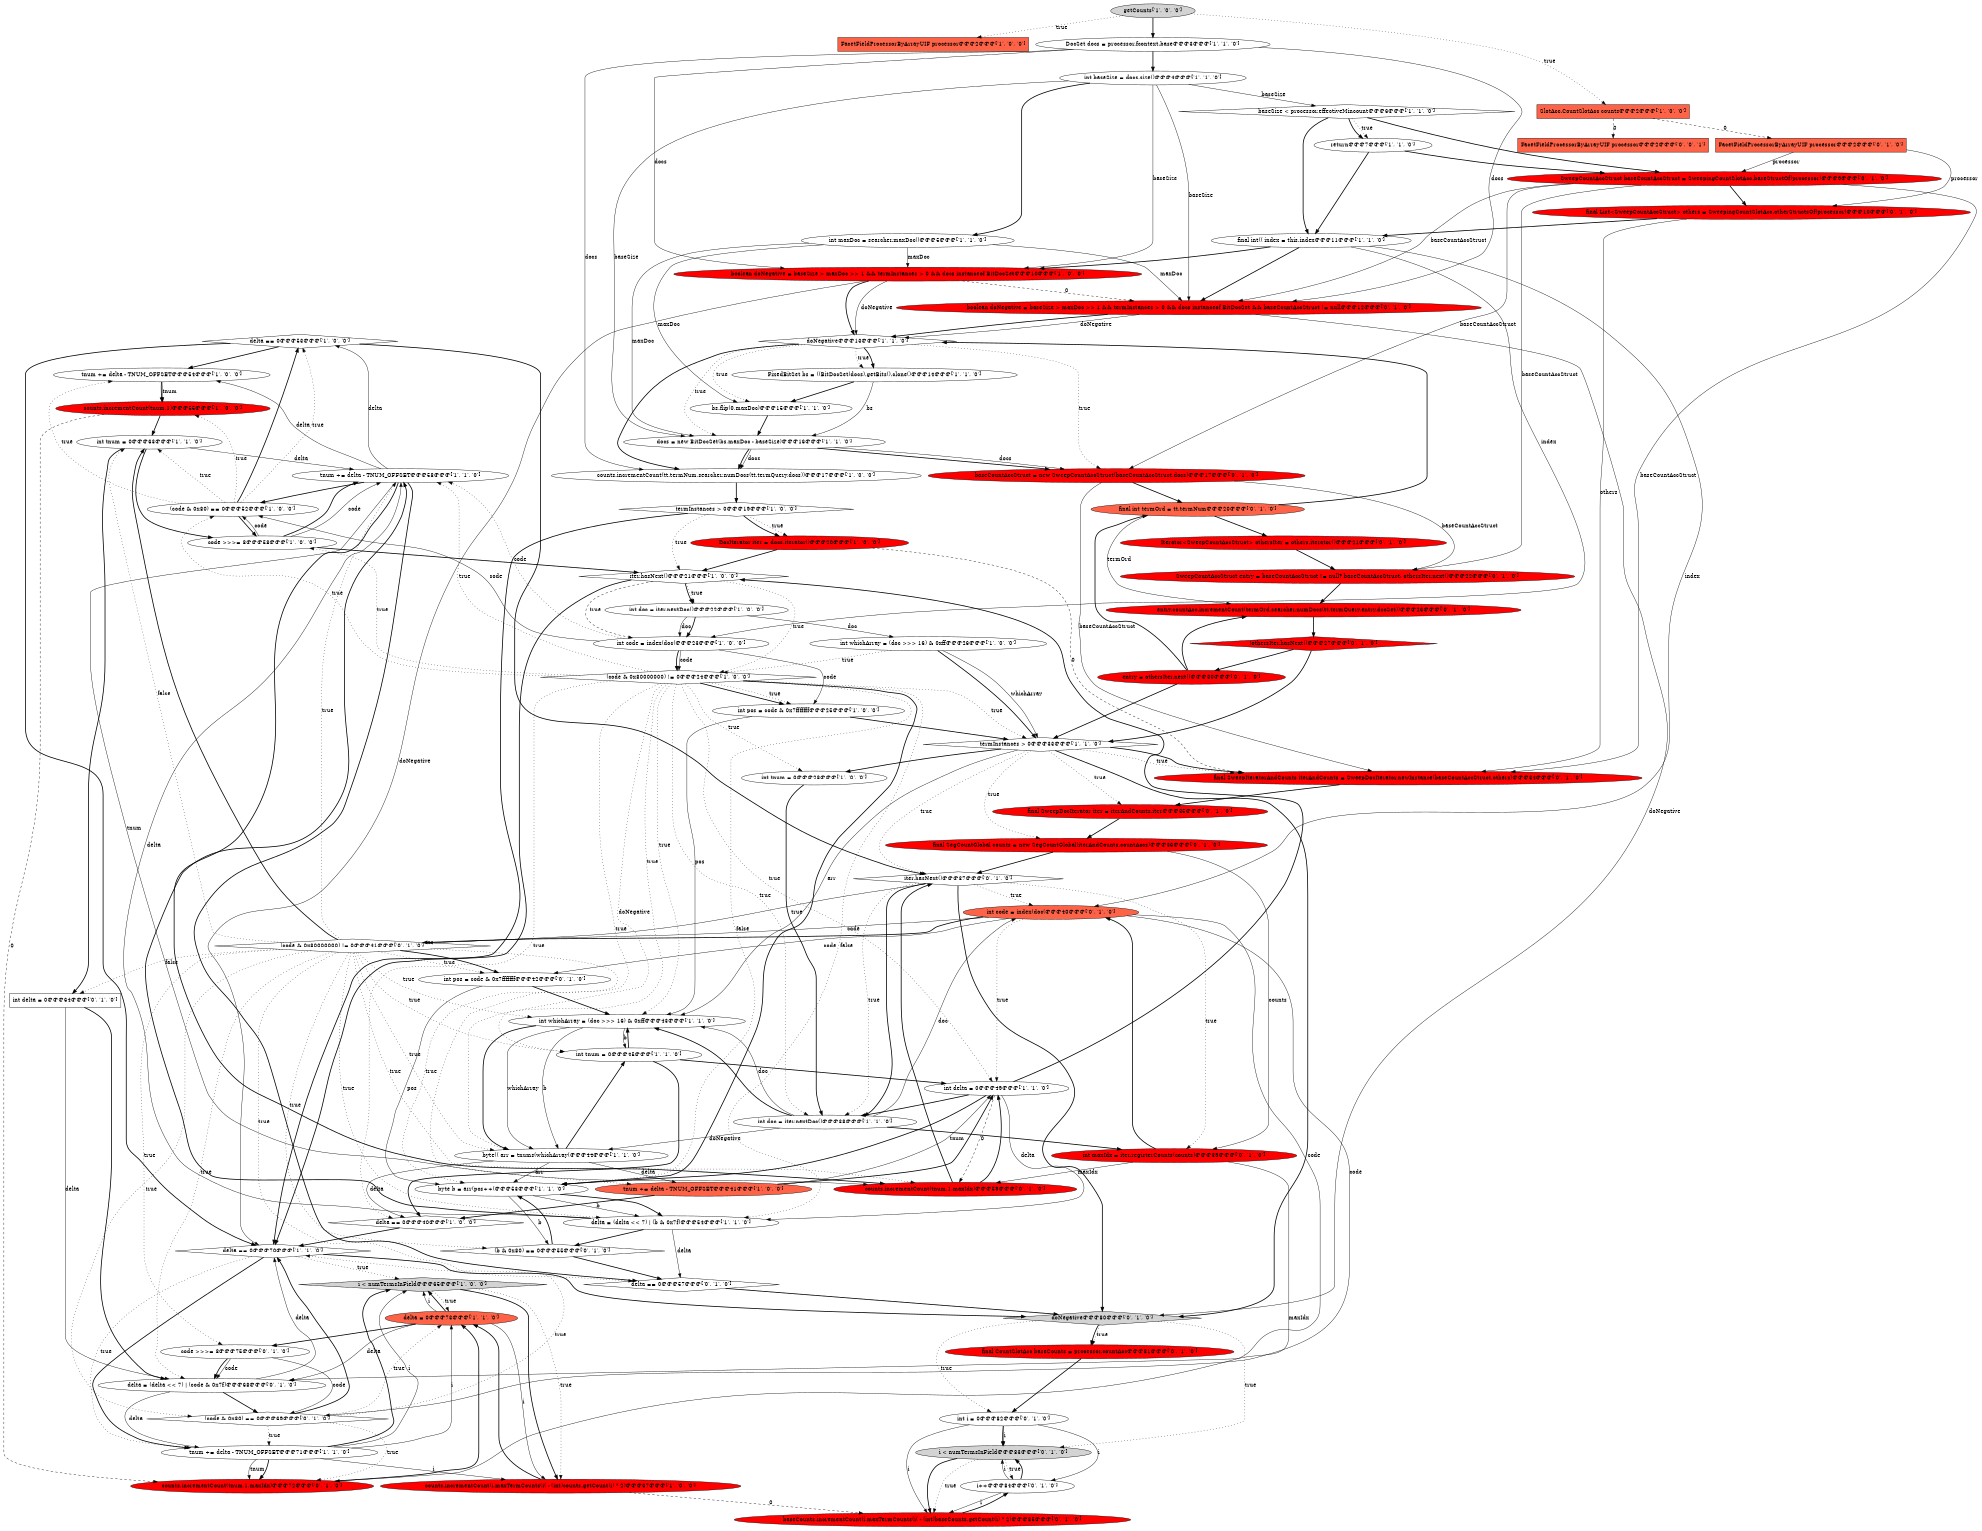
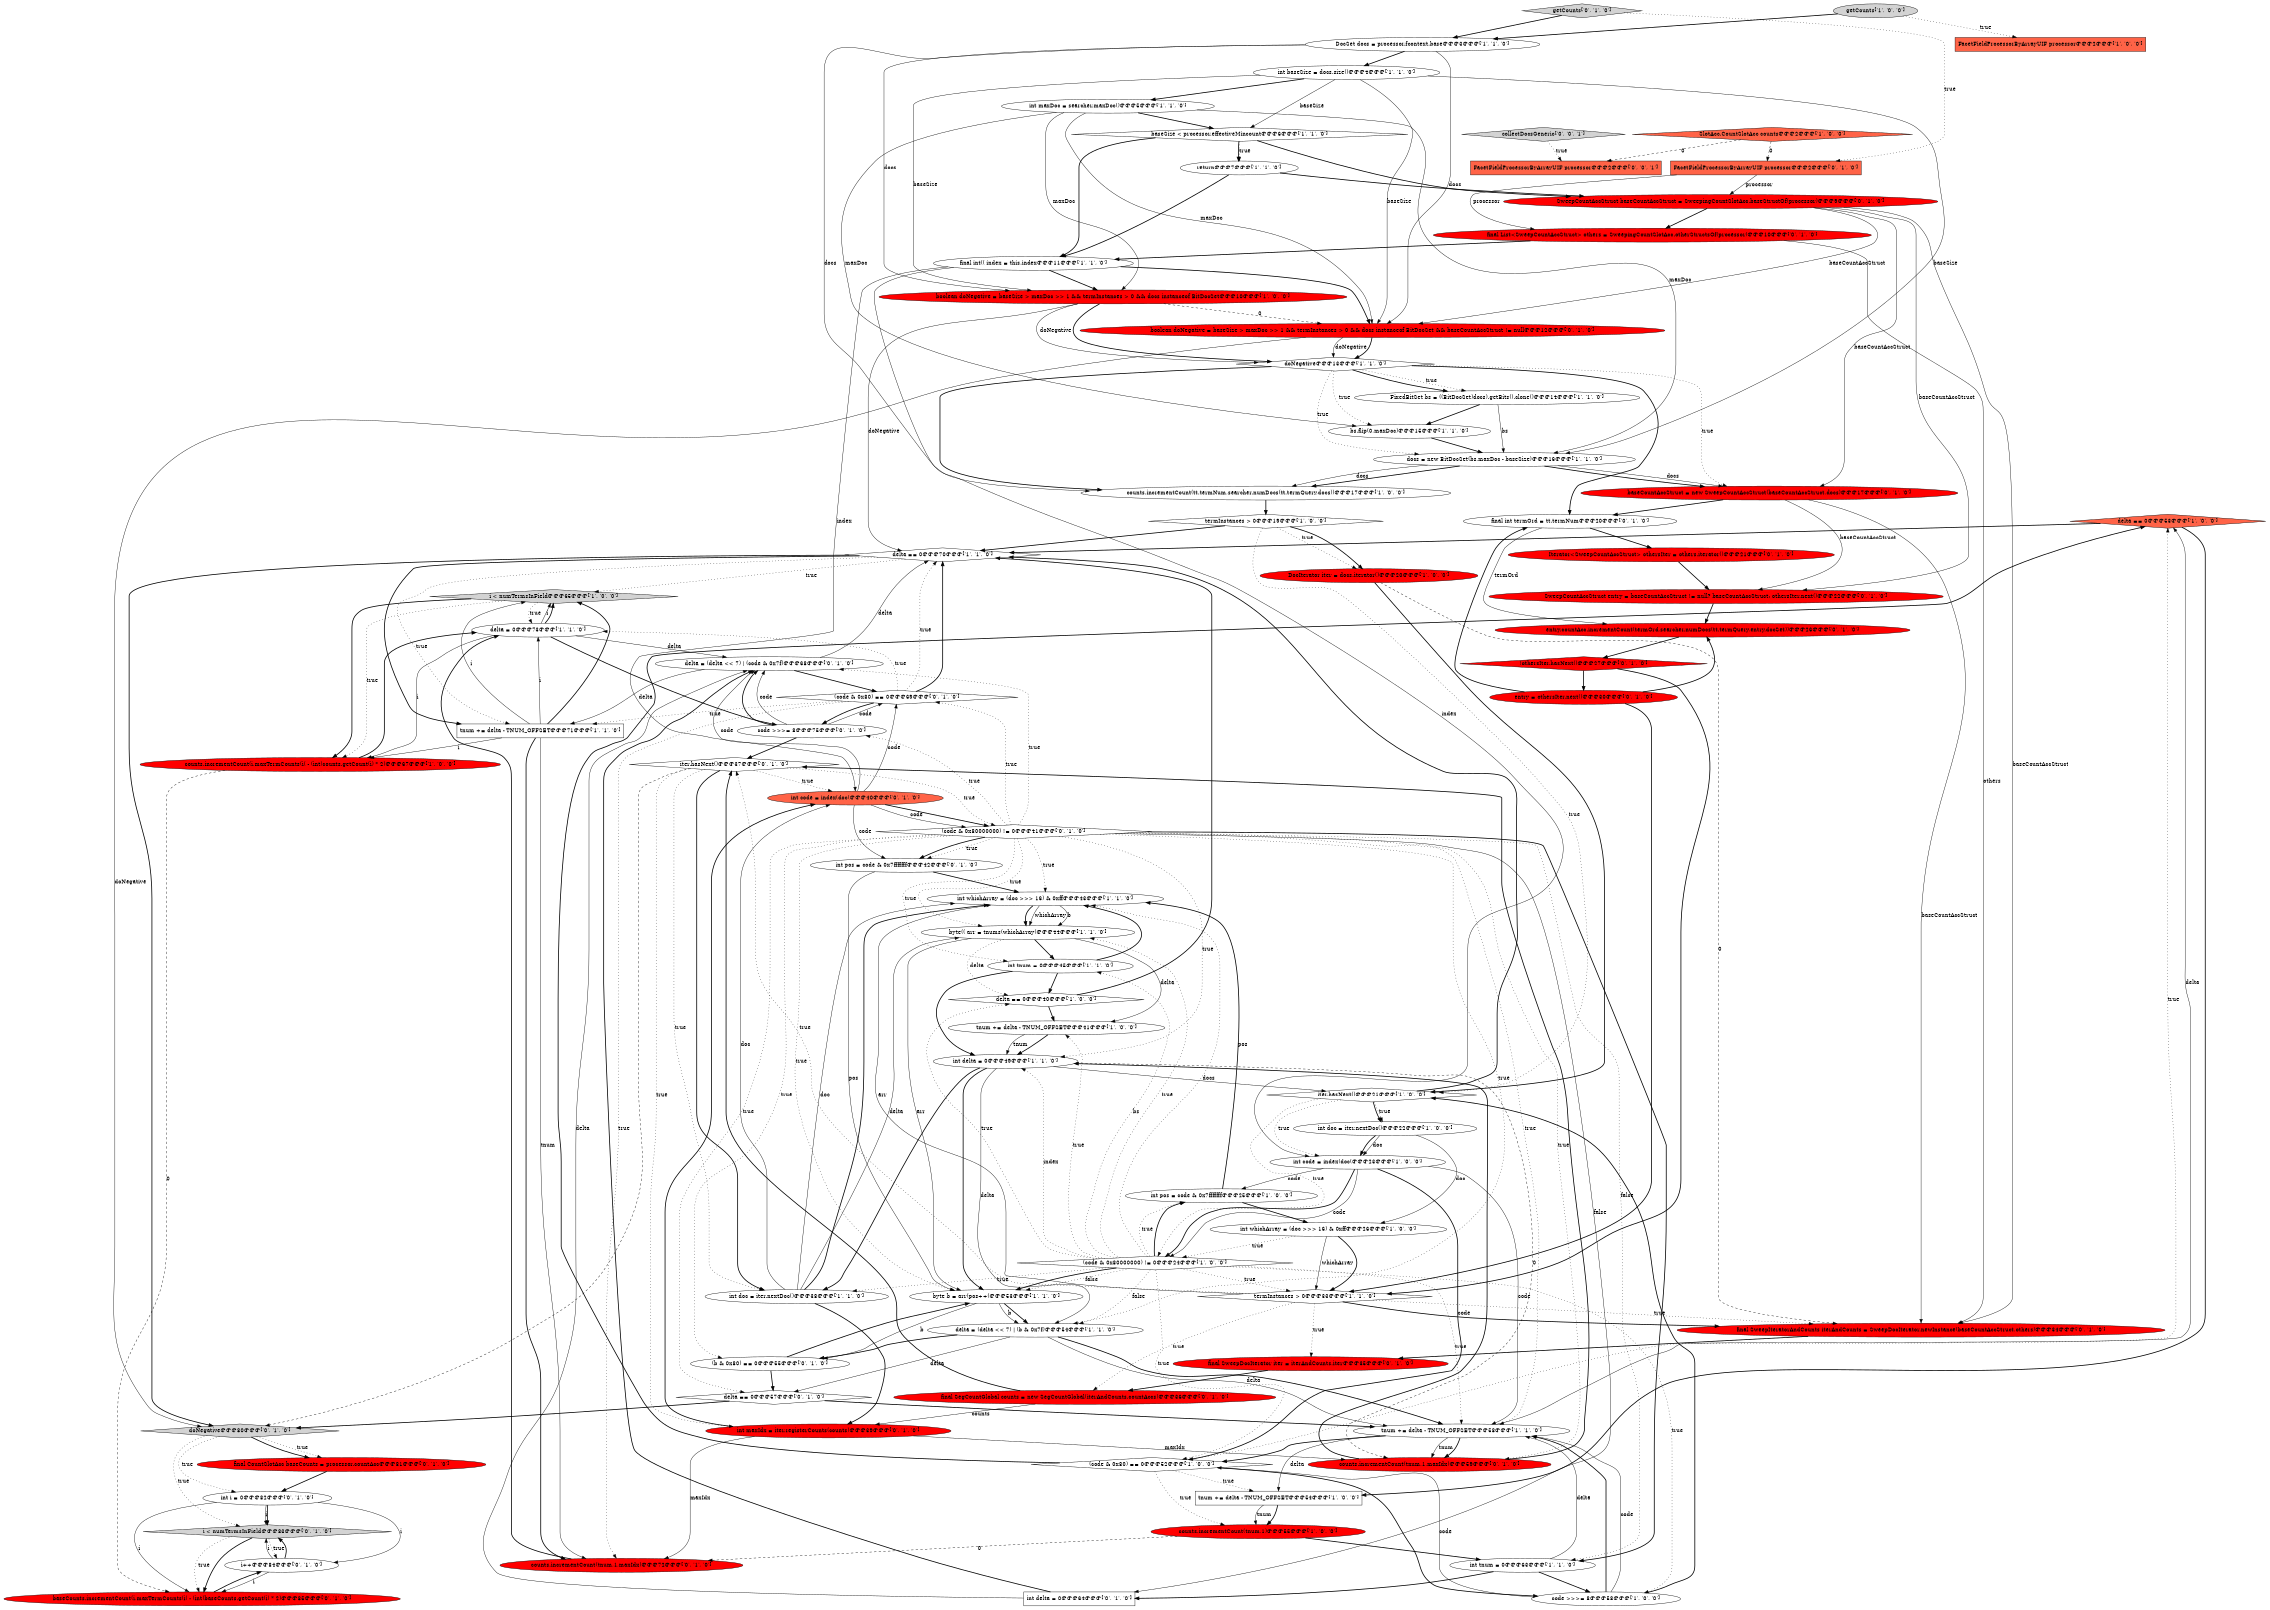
none -> (1582, 11)
(1404, 34) -> none
(1613, 112) -> (1772, 134)
none -> (1174, 120)
none -> (1543, 134)
(300, 341) -> (2168, 521)
(1316, 354) -> (1616, 381)
(162, 375) -> (1279, 1498)
(193, 477) -> none
(233, 509) -> (1152, 1465)
(1198, 509) -> (1570, 521)
(436, 553) -> (1435, 1374)
(523, 578) -> (1518, 1268)
(591, 601) -> (1281, 1119)
(515, 665) -> (772, 748)
none -> (849, 711)
(927, 728) -> (1273, 1212)
(814, 778) -> none
(1170, 790) -> (1188, 1080)
(665, 845) -> (1209, 1078)
(694, 848) -> (1239, 1018)
(653, 862) -> (1136, 1112)
(775, 879) -> (1051, 1162)
(634, 912) -> (1168, 1095)
(681, 926) -> (896, 779)
(179, 957) -> (1592, 1197)
(1308, 980) -> none
(213, 982) -> (1097, 1414)
(997, 992) -> (1202, 950)
(623, 1036) -> none
(1074, 1096) -> (639, 1193)
(725, 1139) -> (897, 1112)
(404, 1172) -> (968, 966)
(703, 1189) -> (1057, 1028)
(559, 1207) -> (1051, 1012)
(553, 1251) -> (770, 1364)
(451, 1318) -> (538, 630)
(270, 1453) -> (540, 731)
(1004, 1453) -> (267, 1532)
